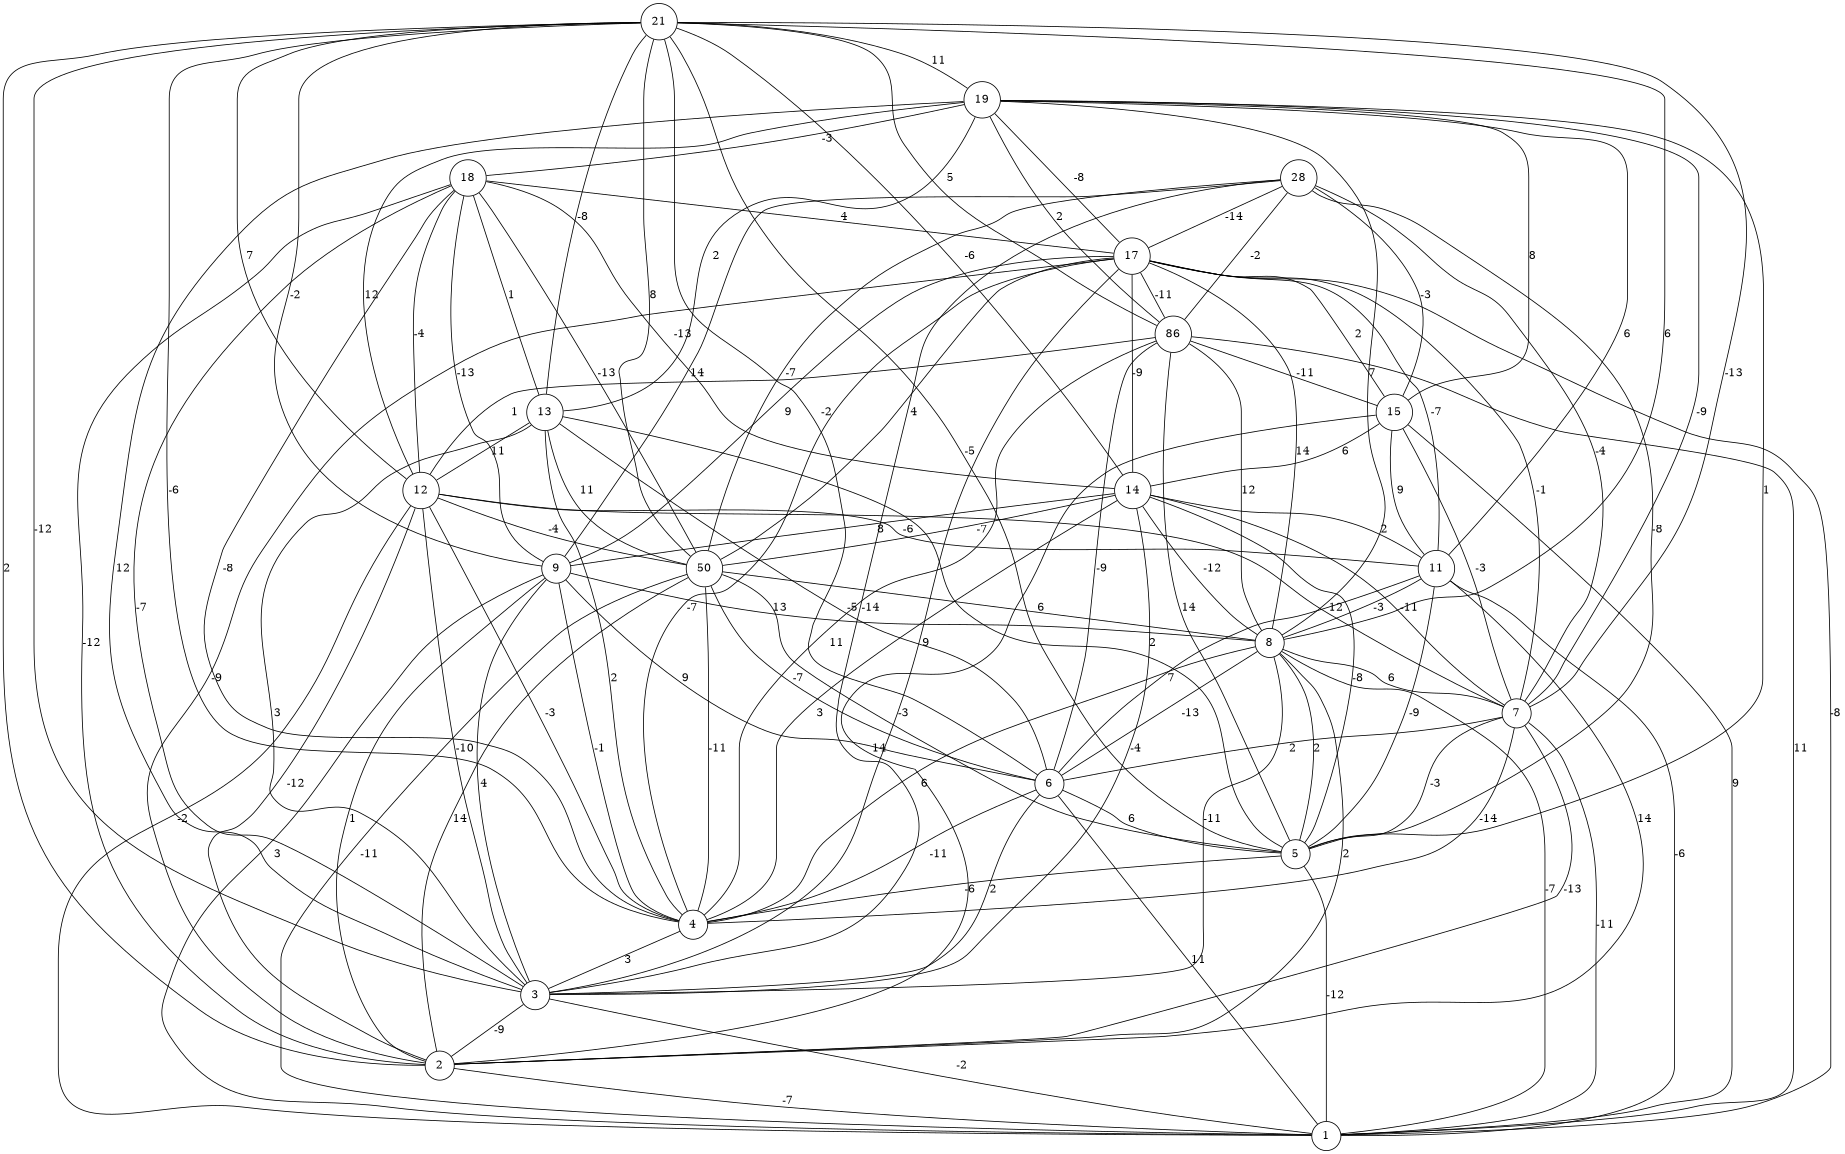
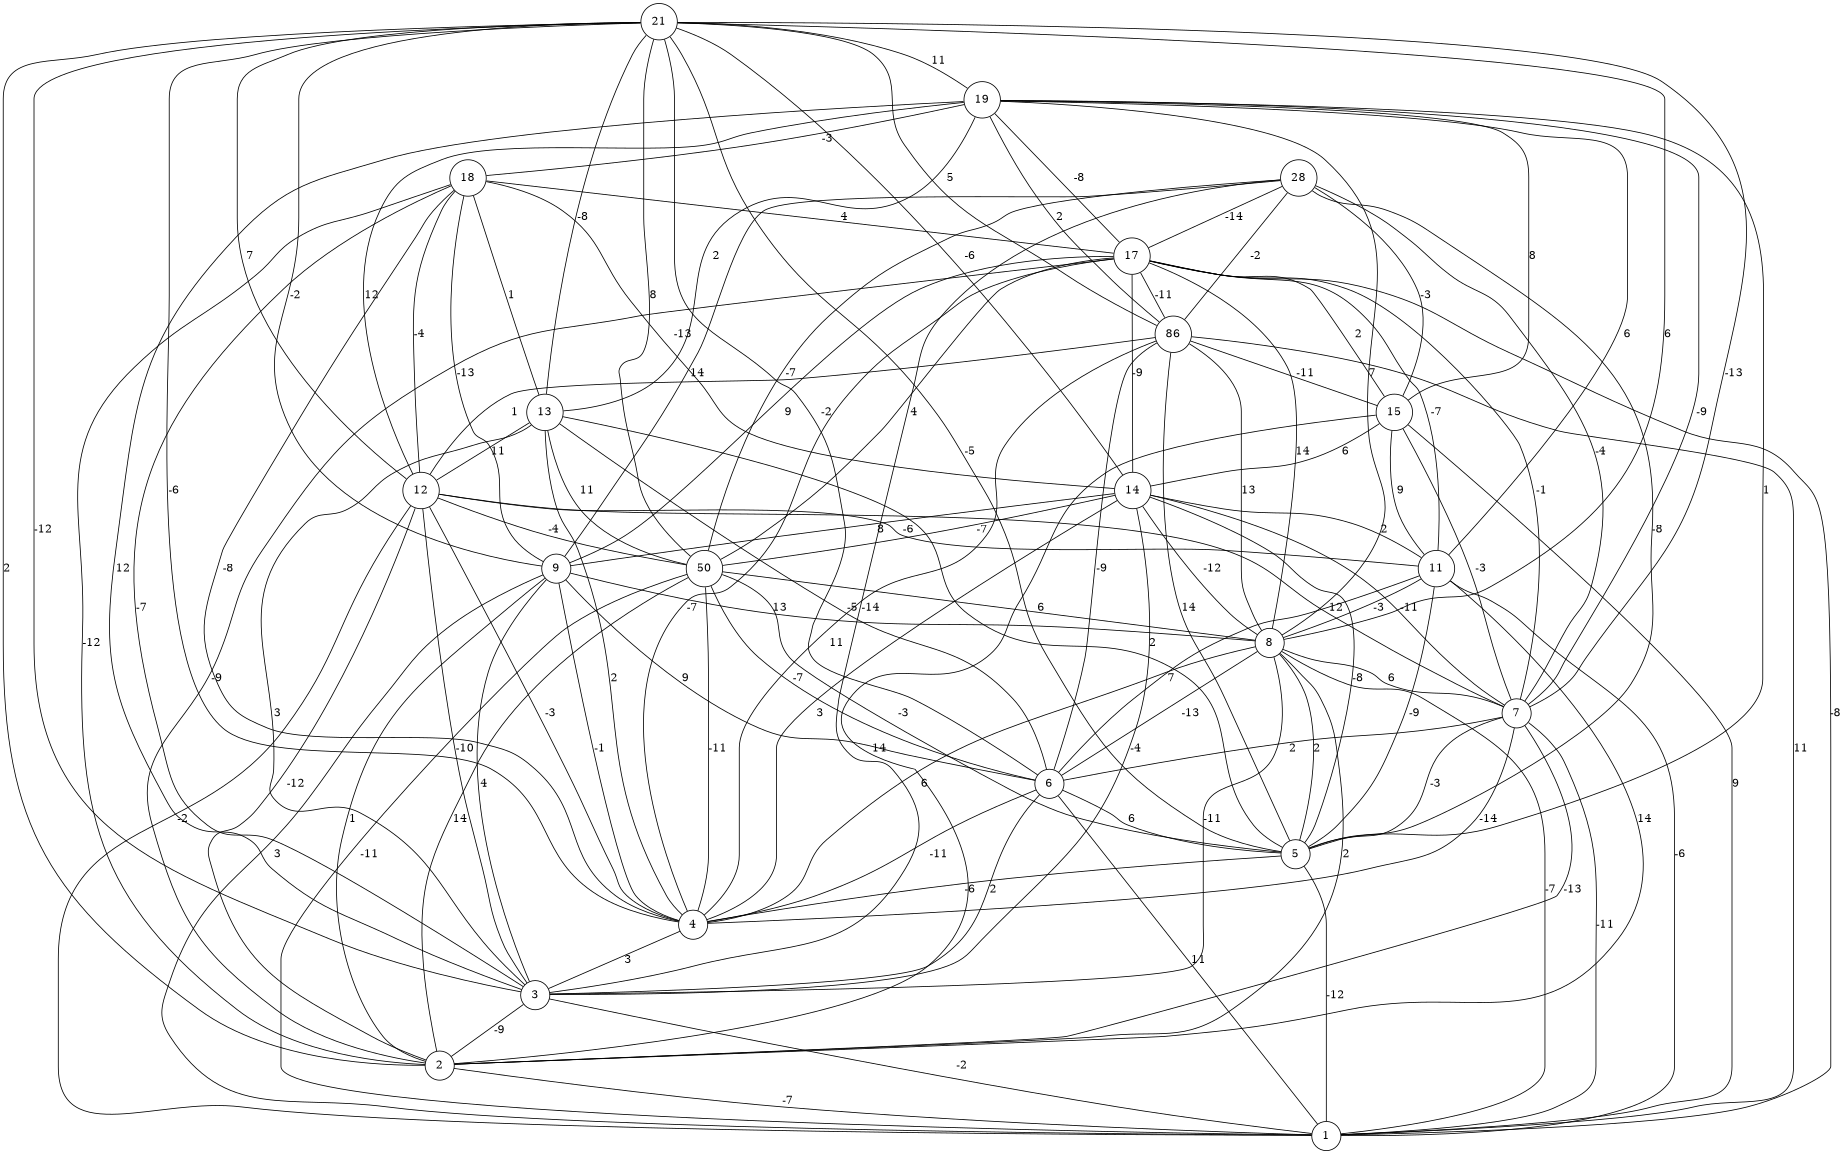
(592, 370) -> none
(1249, 490) -> (1249, 490)
(901, 703) -> none
